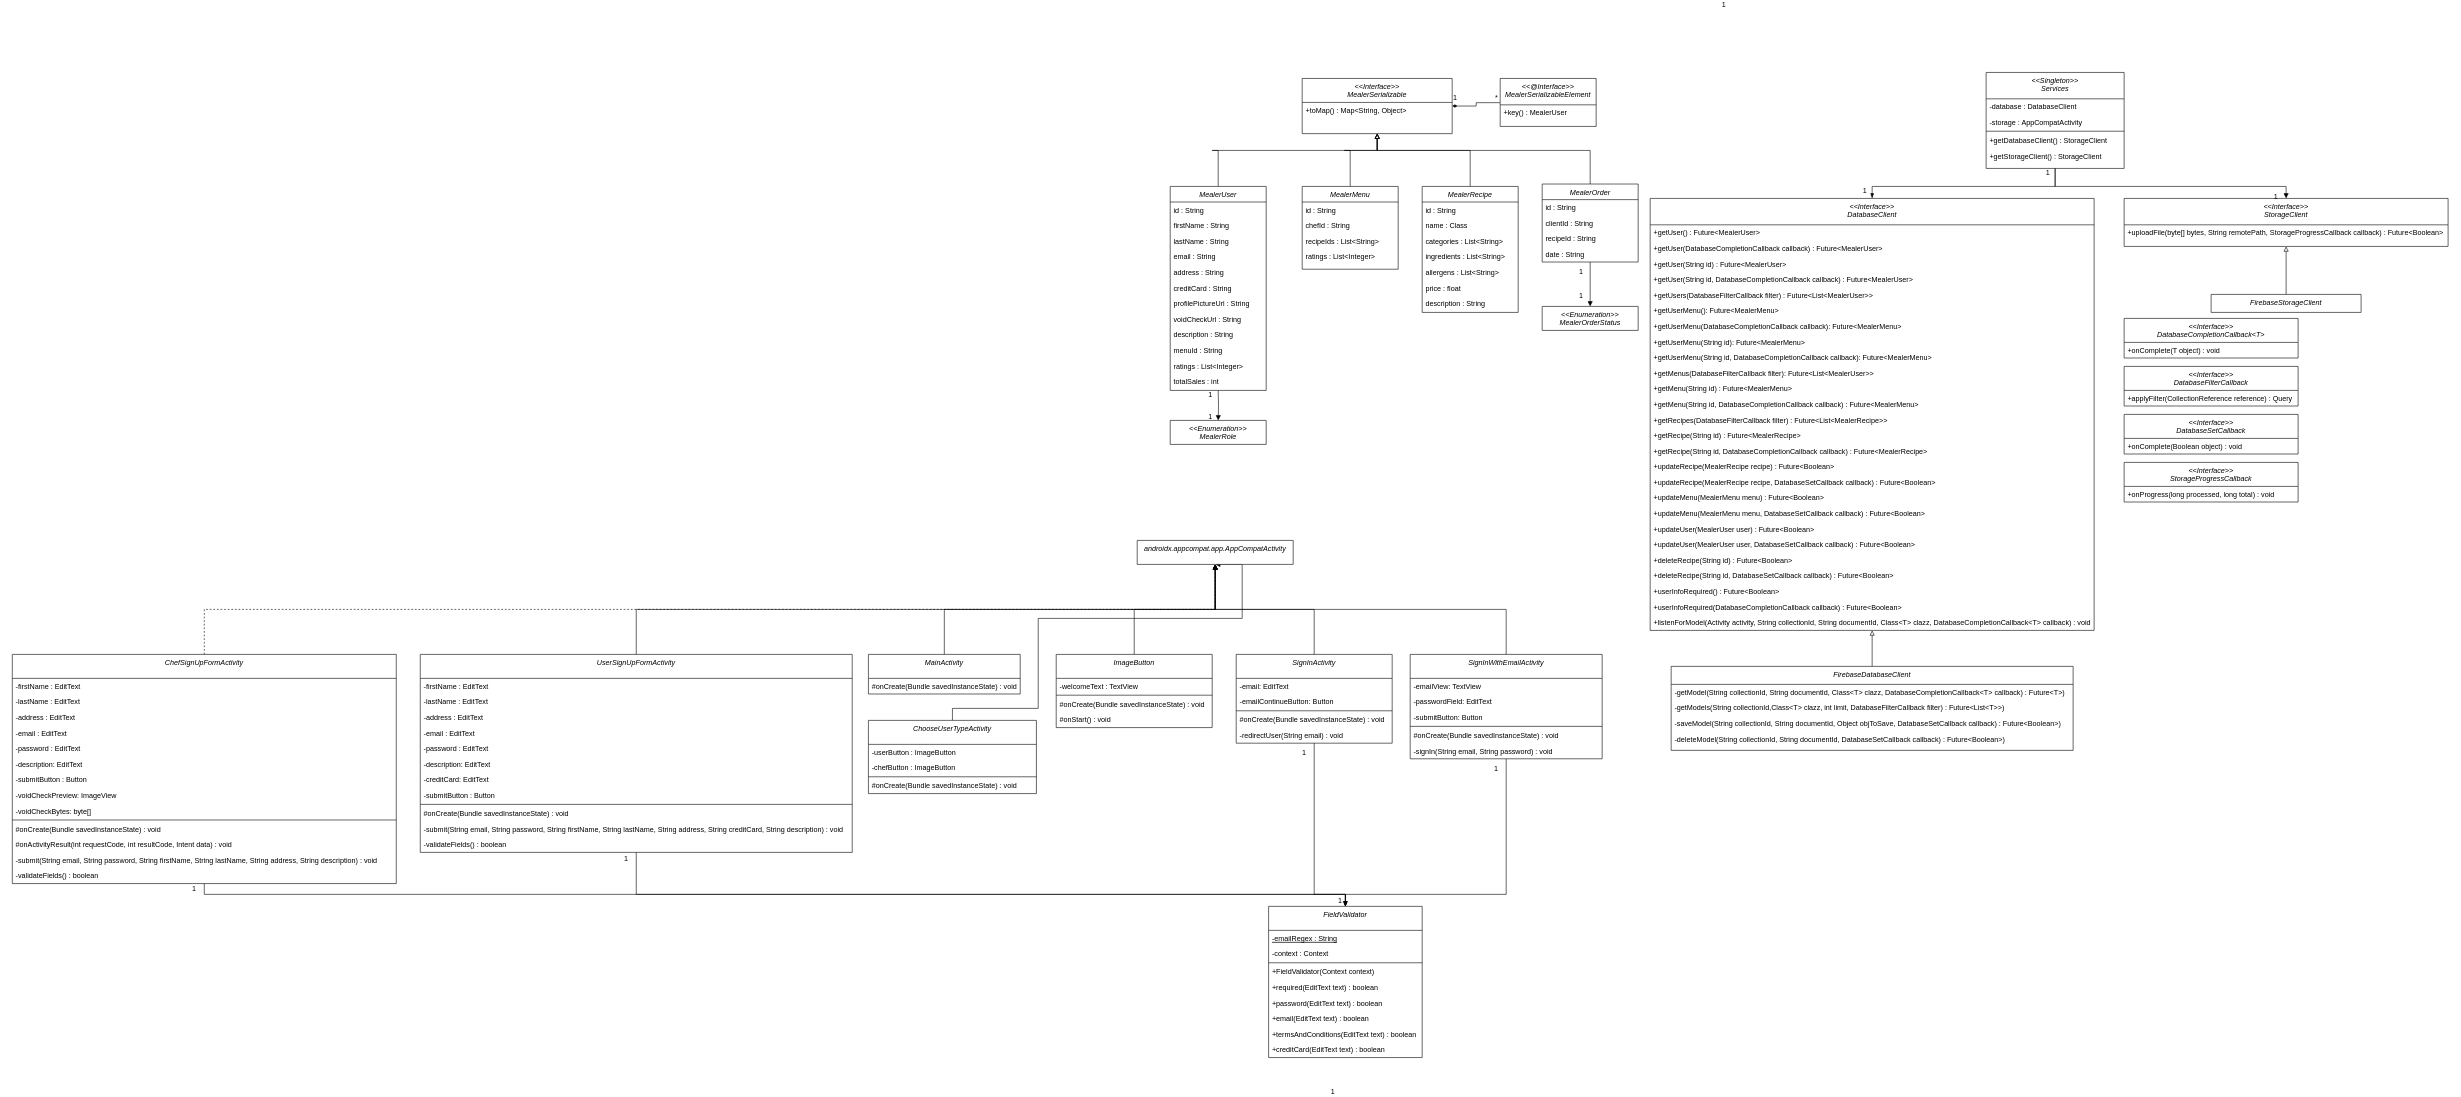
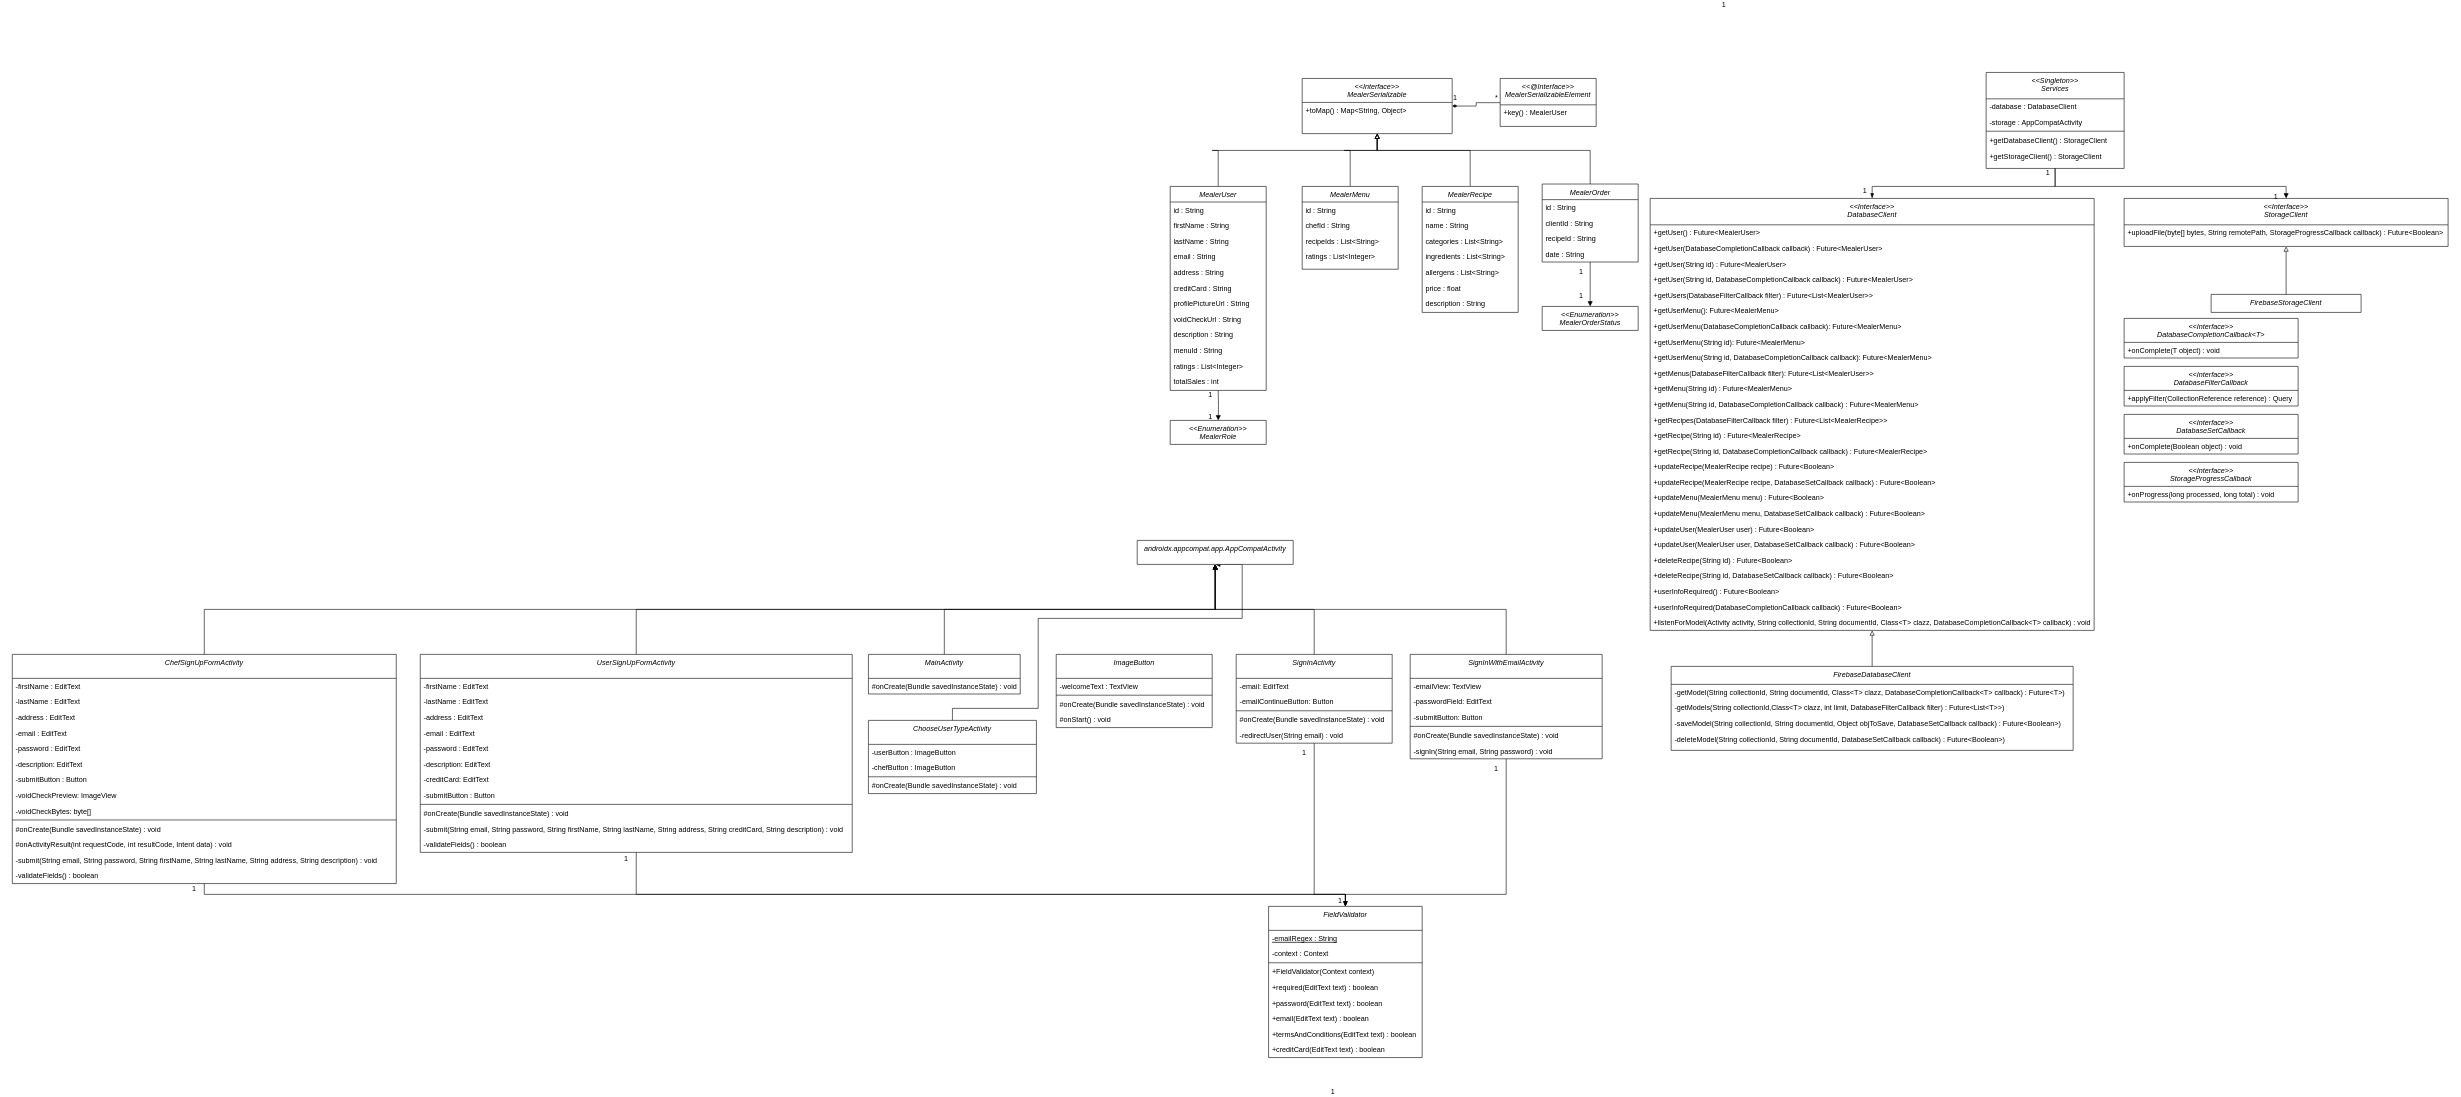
(1447, 226) -> (1449, 226)
(396, 609) -> (396, 609)
(1134, 633) -> none
